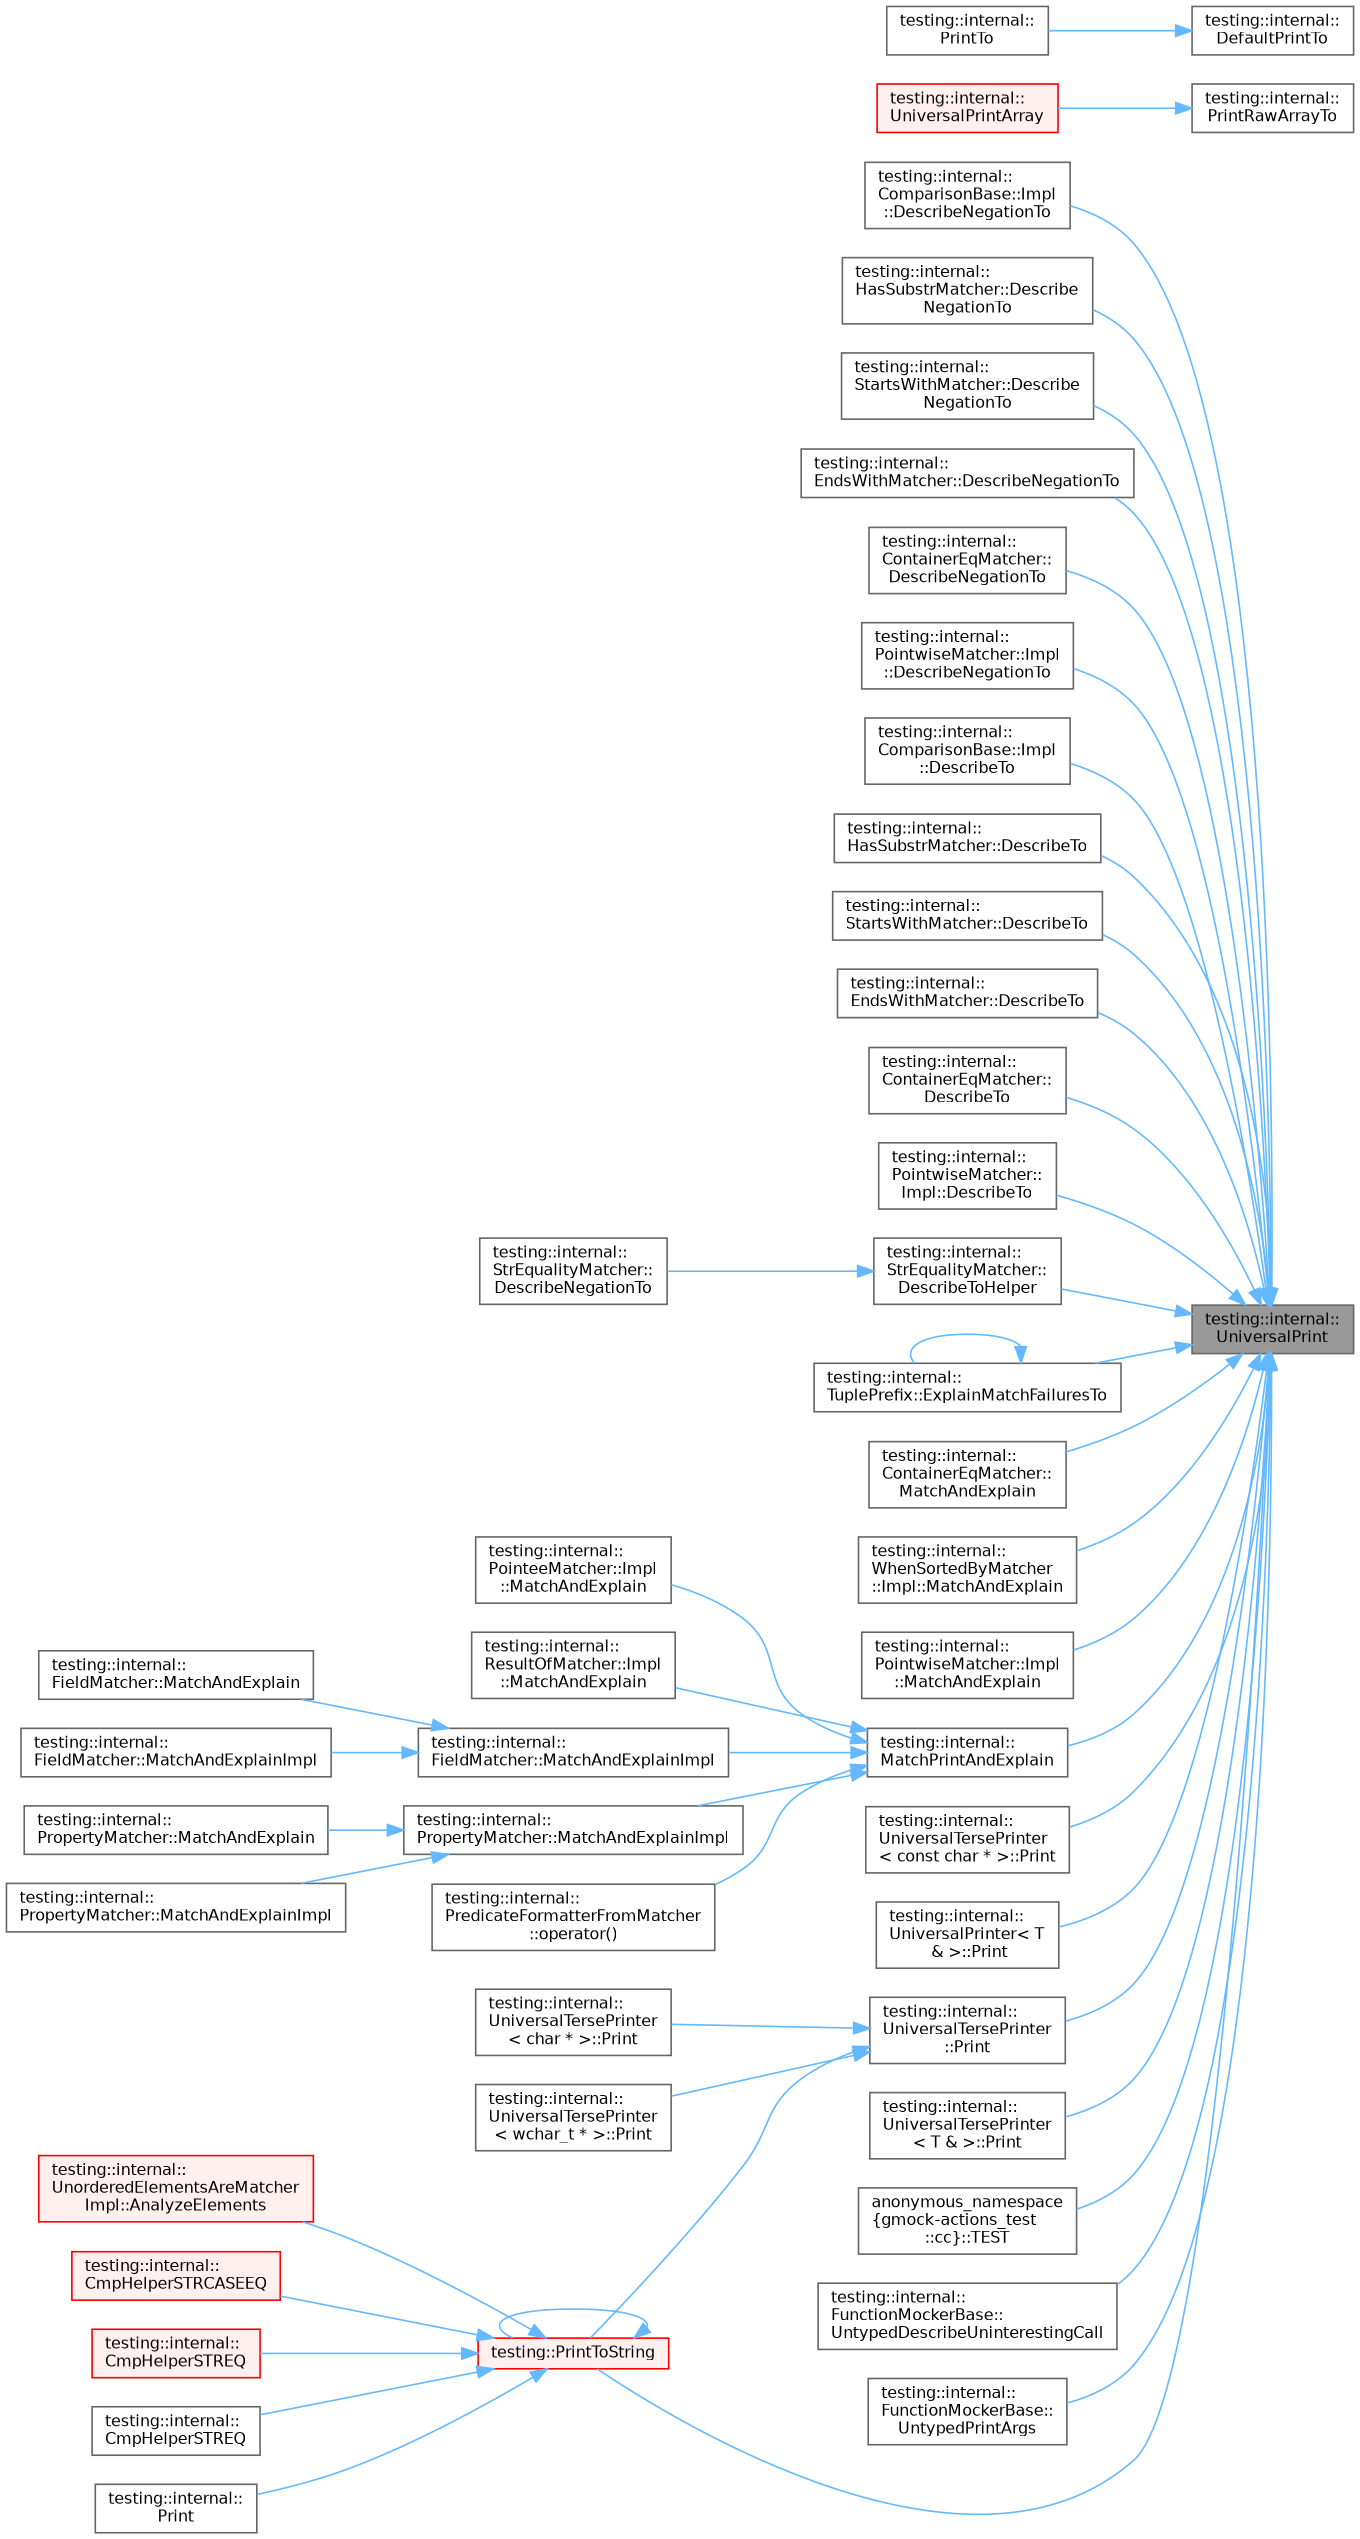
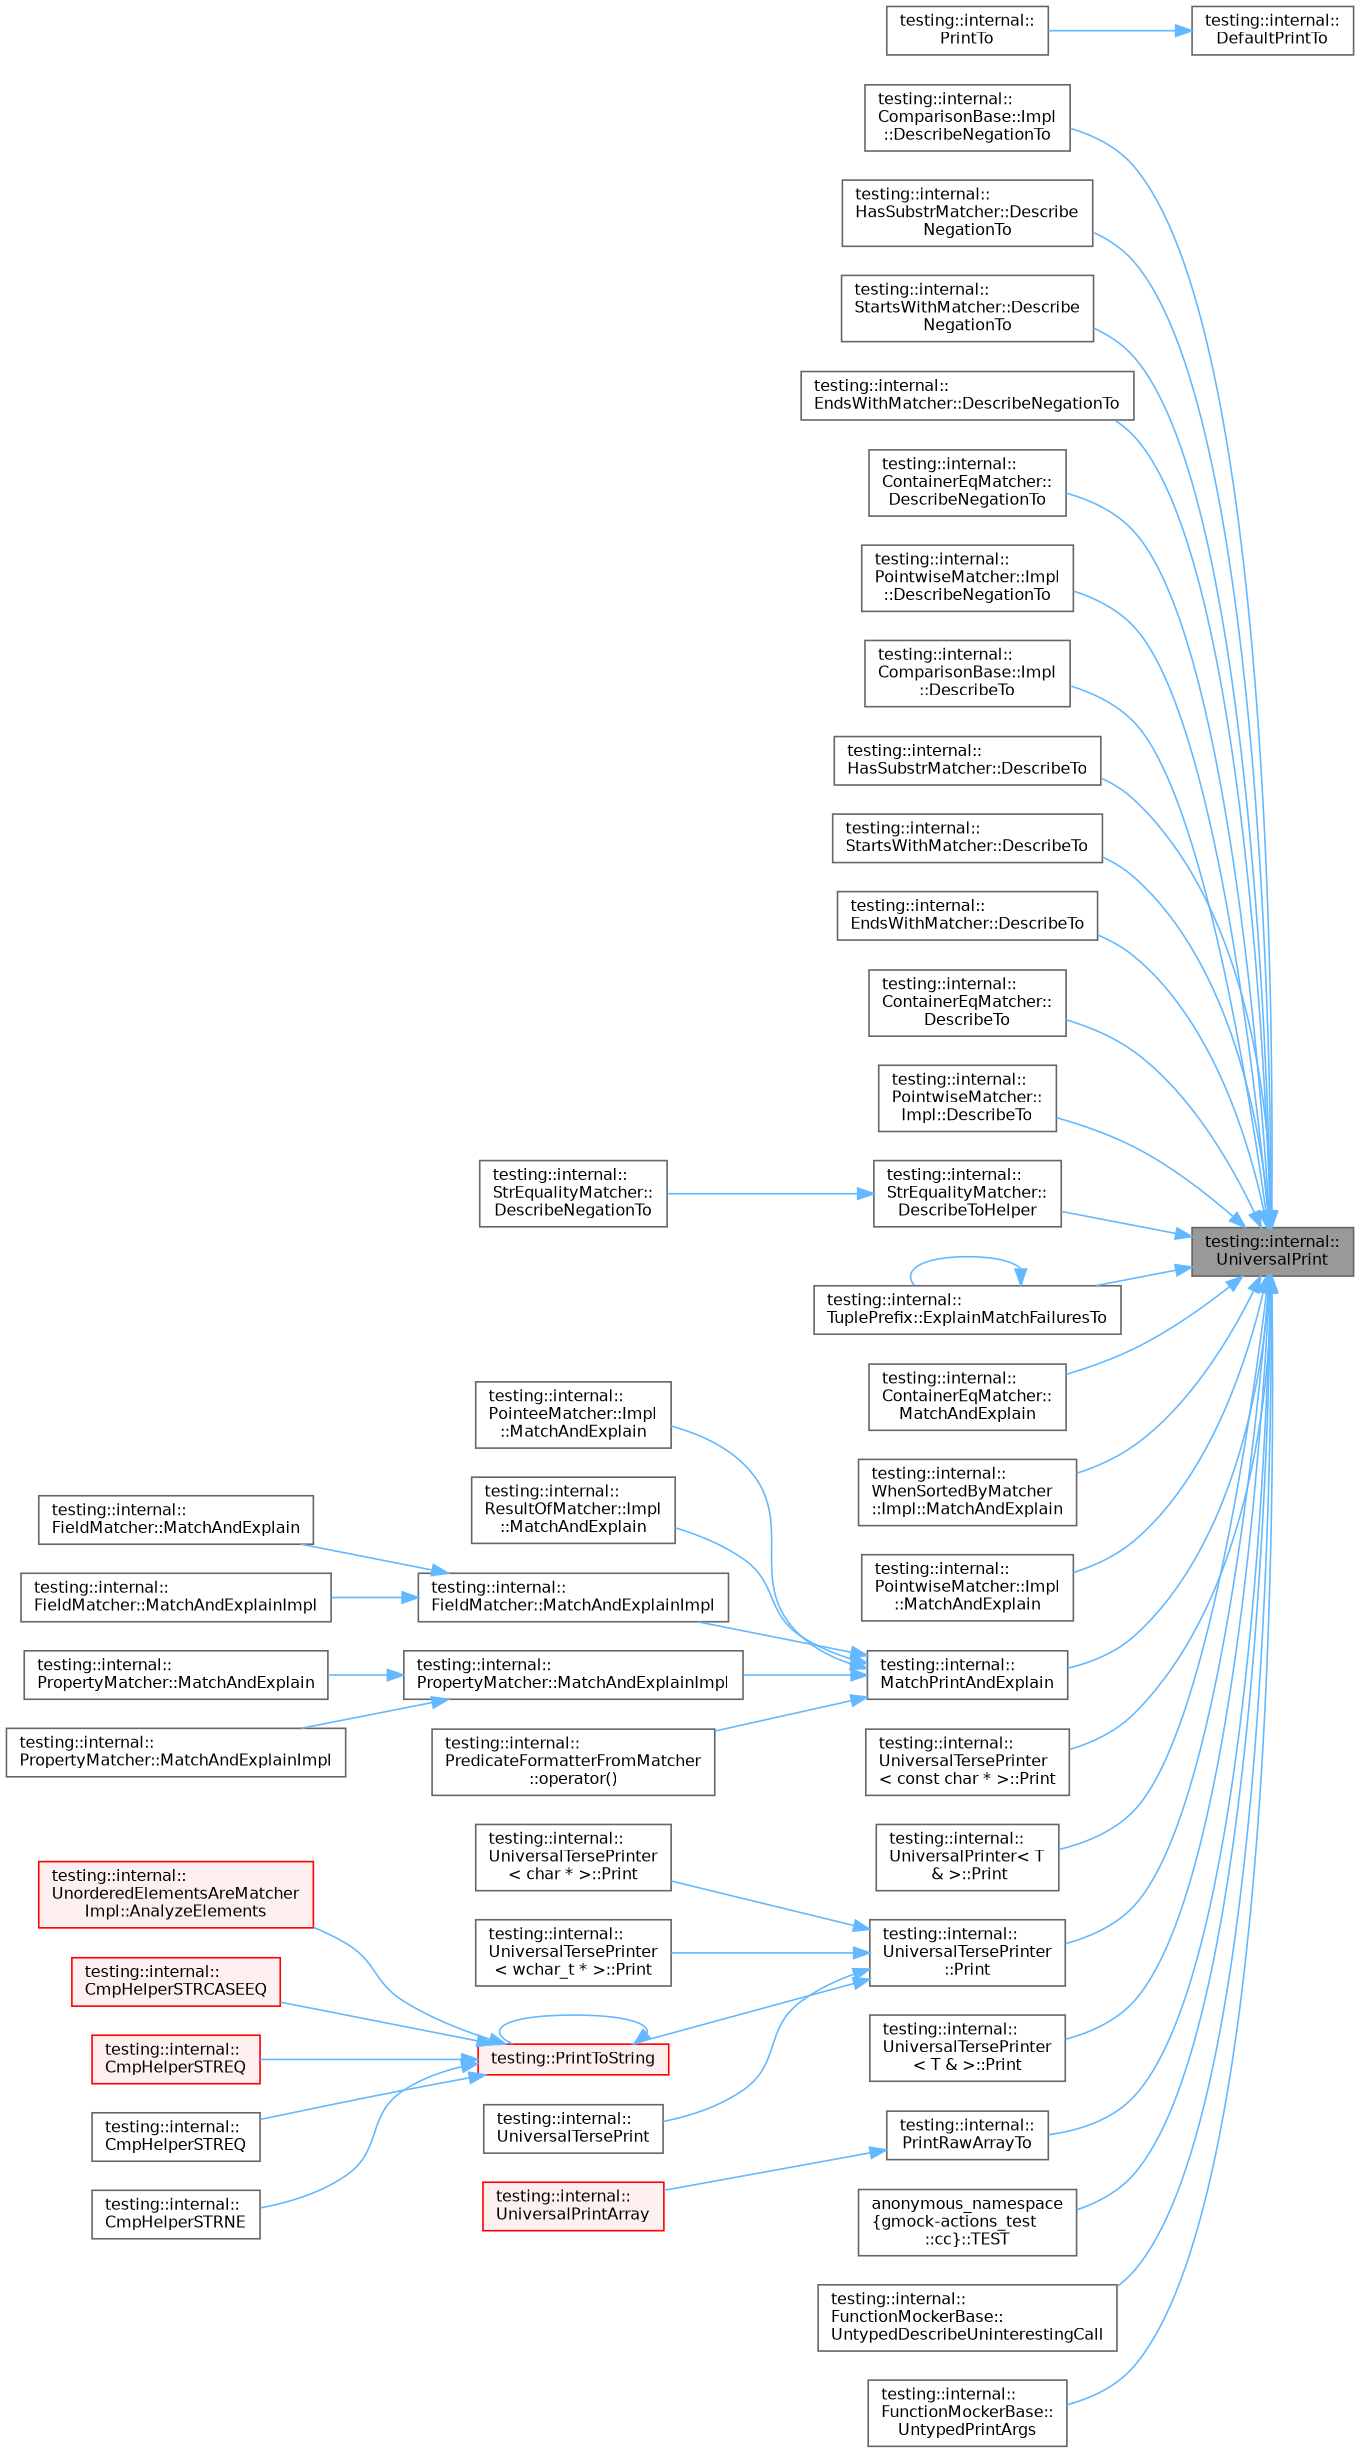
none -> (573, 2129)
(1188, 2292) -> (1222, 1842)
(176, 2509) -> (176, 2215)
